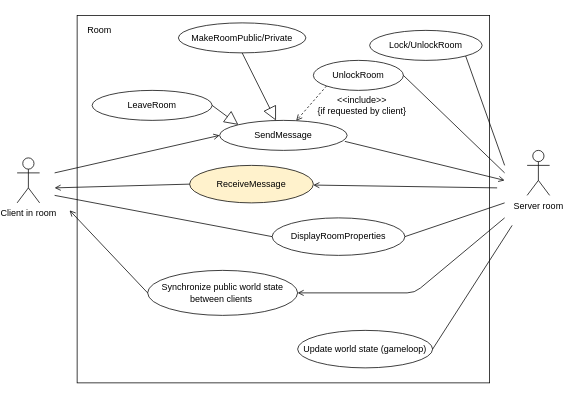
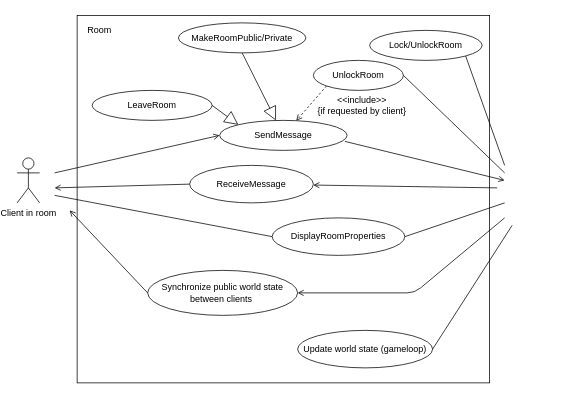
(538, 173) -> none
(251, 184) -> (251, 184)
